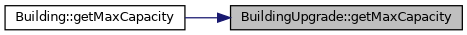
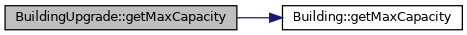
(201, 18) -> (253, 18)
